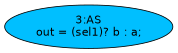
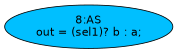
(89, 27) -> (89, 27)
